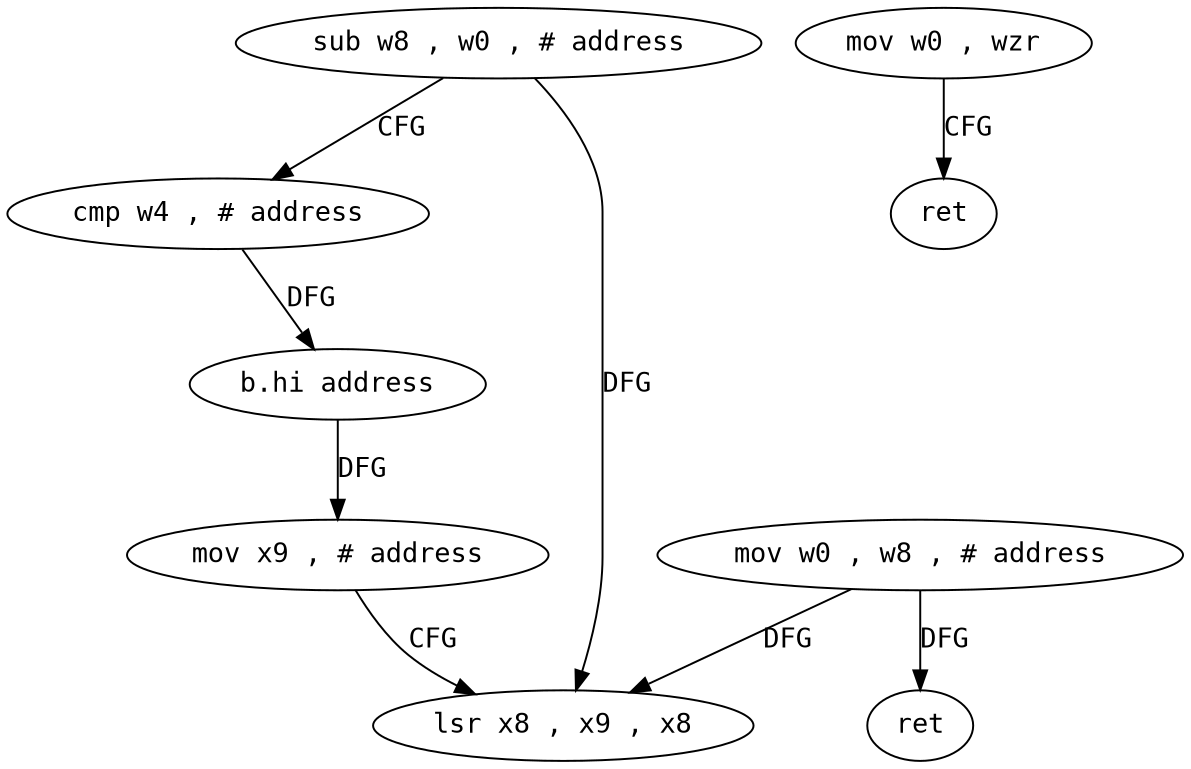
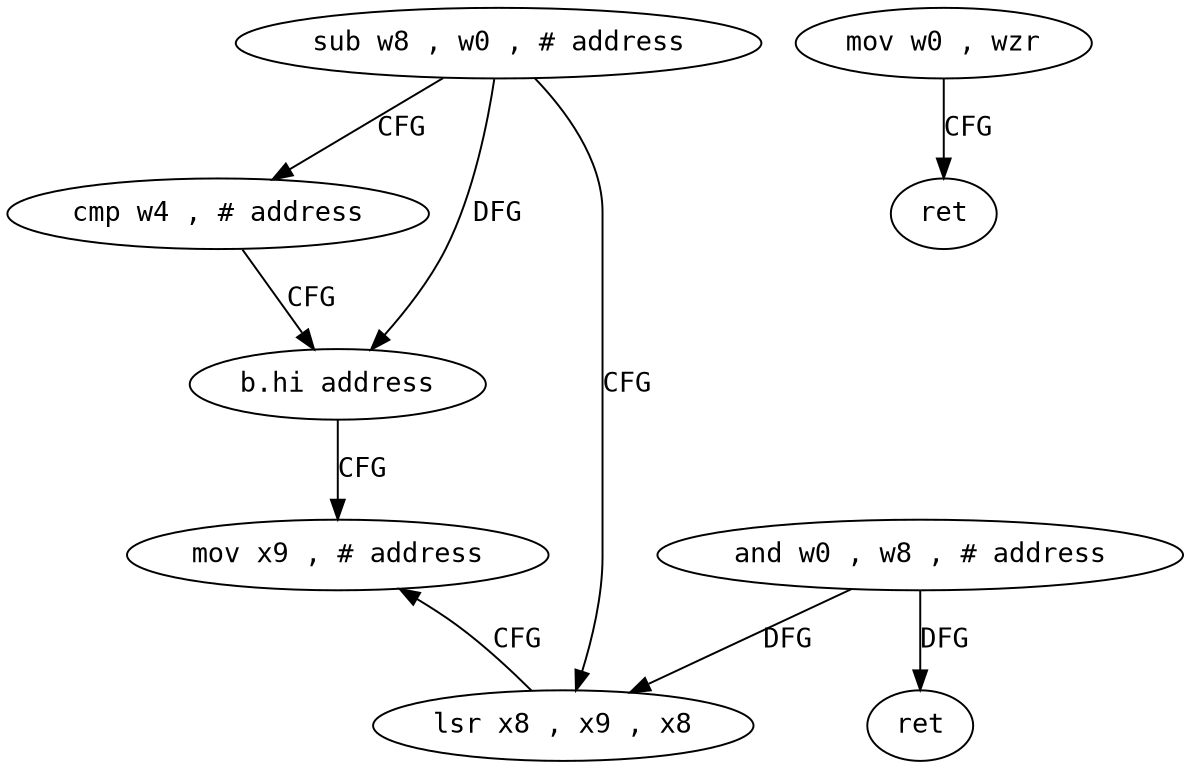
none -> (460, 216)
(311, 299) -> (311, 299)
(627, 384) -> (627, 384)
(362, 470) -> (362, 470)
(920, 555) -> (920, 555)
(399, 646) -> (477, 641)
